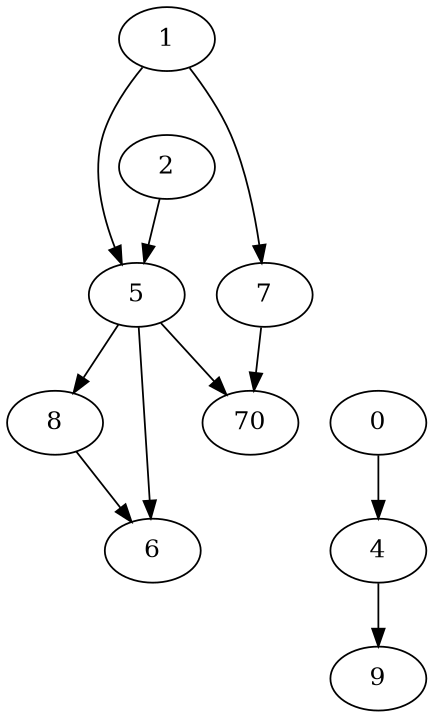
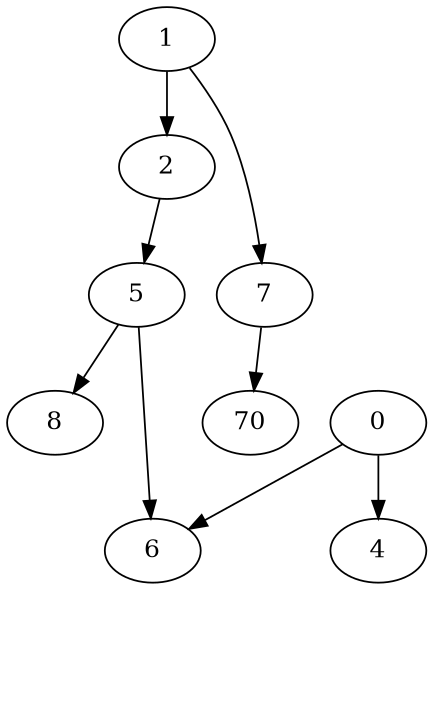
(99, 153) -> (167, 94)
(188, 352) -> none
(98, 480) -> (274, 482)
(378, 679) -> none
